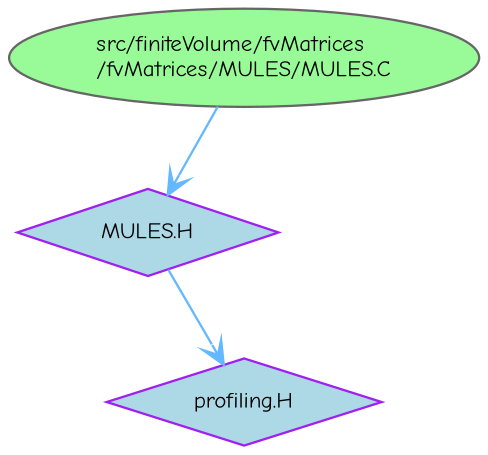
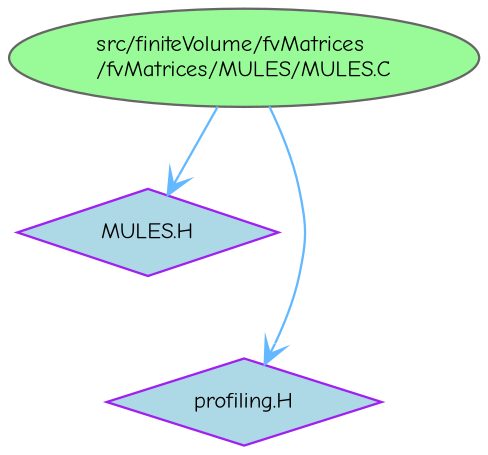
(190, 307) -> (305, 224)
